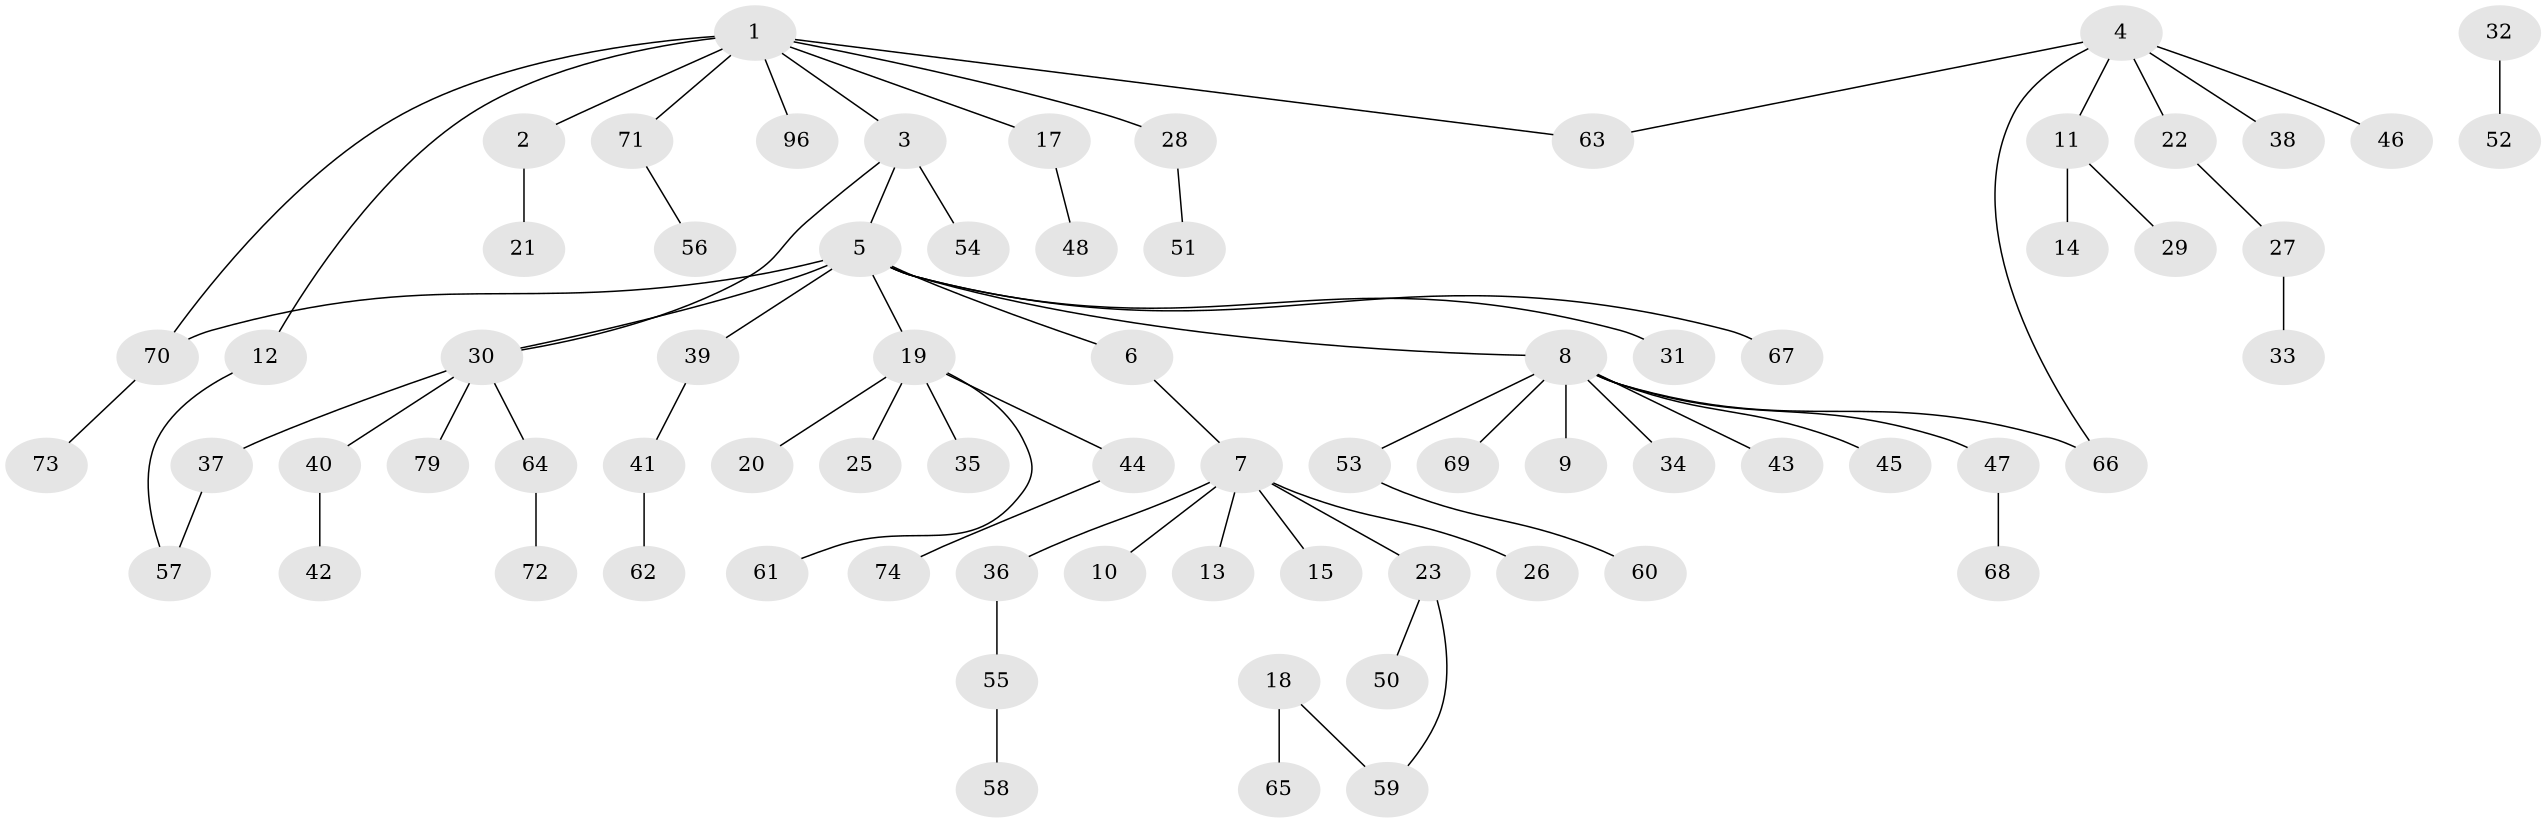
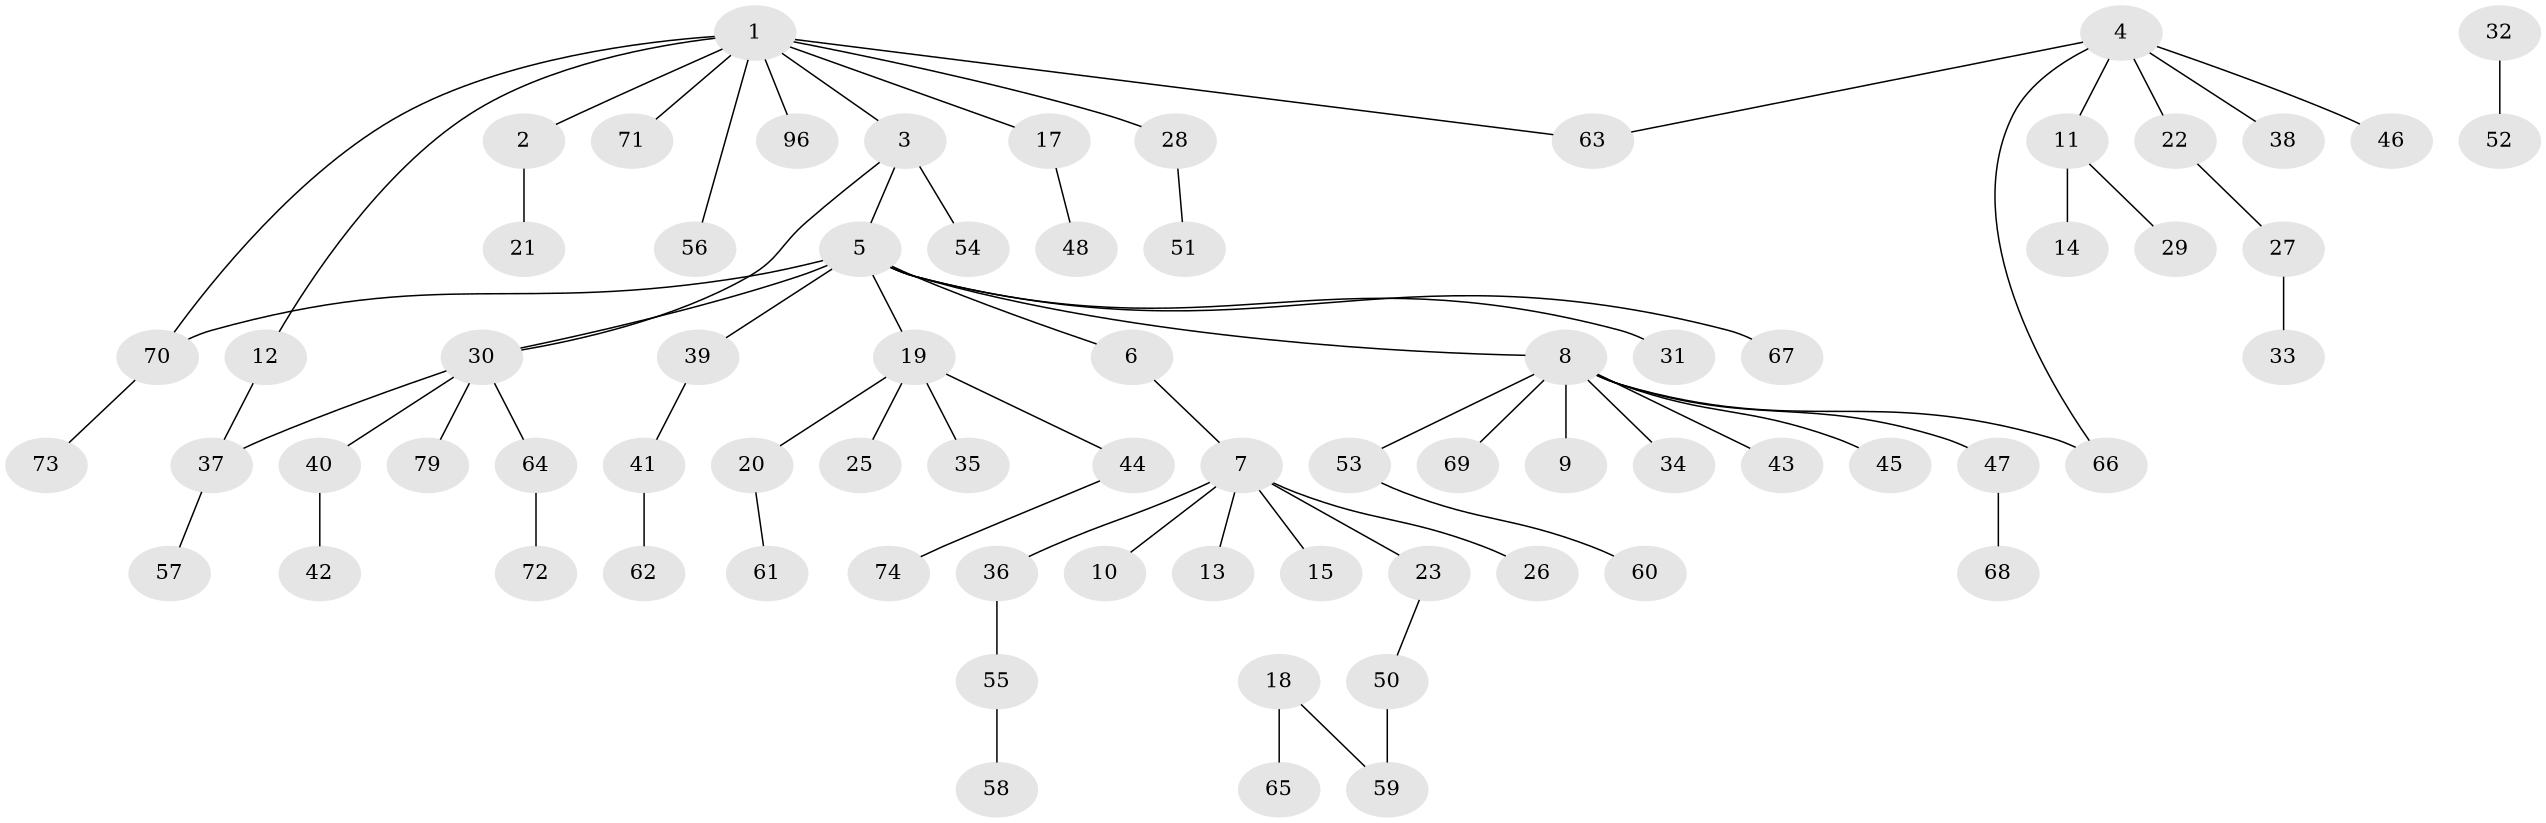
(663, 195) -> (725, 141)
(156, 443) -> (239, 411)
(1009, 507) -> (760, 519)
(1446, 688) -> (1387, 736)
